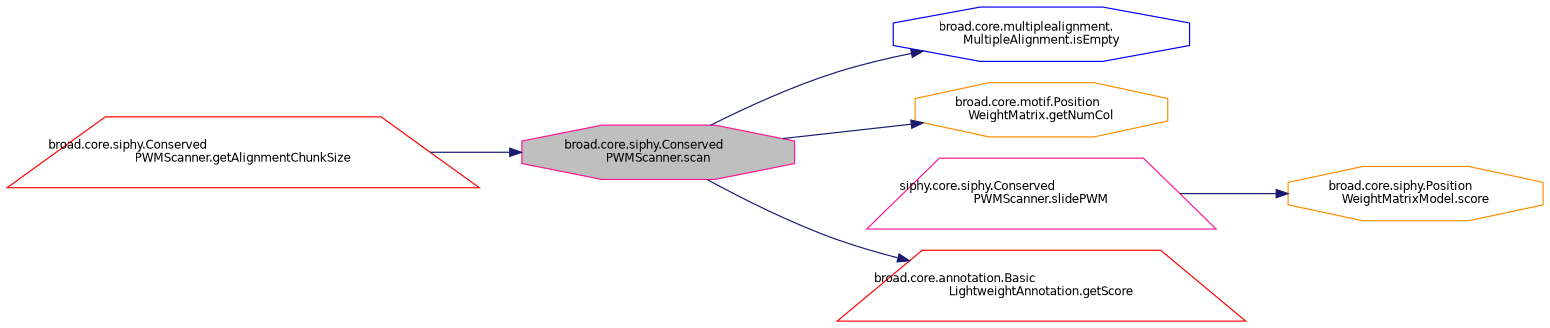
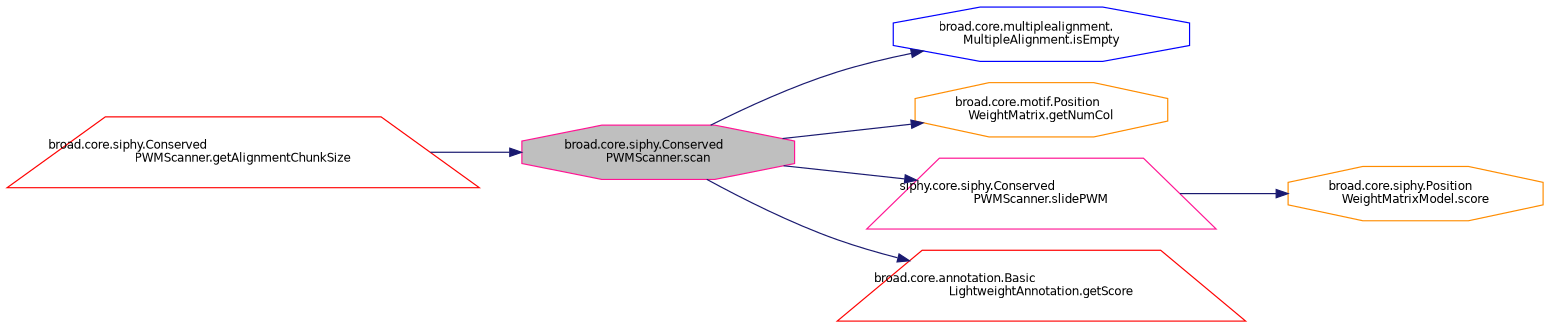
none -> (844, 172)
